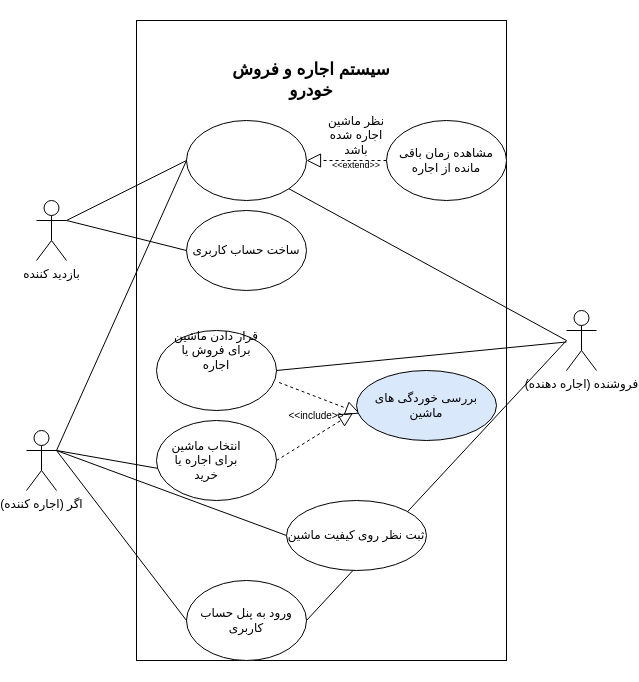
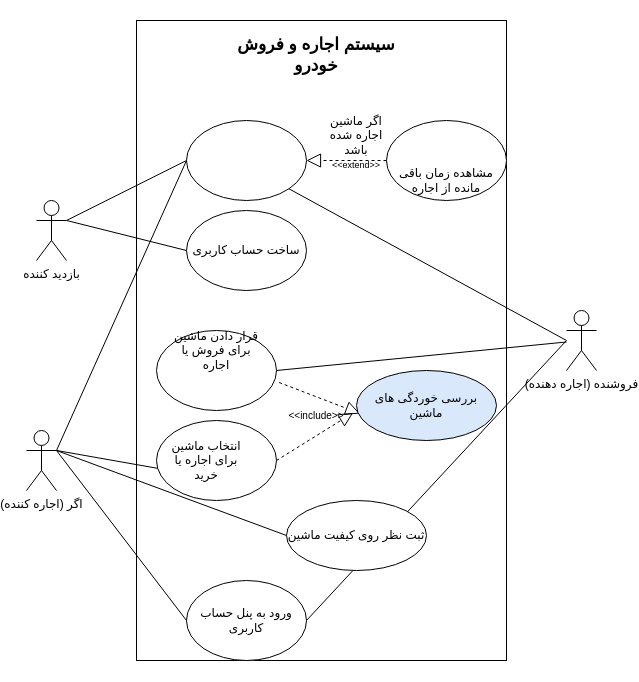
(312, 81) -> (317, 56)
(357, 136) -> (357, 136)
(447, 161) -> (447, 181)
